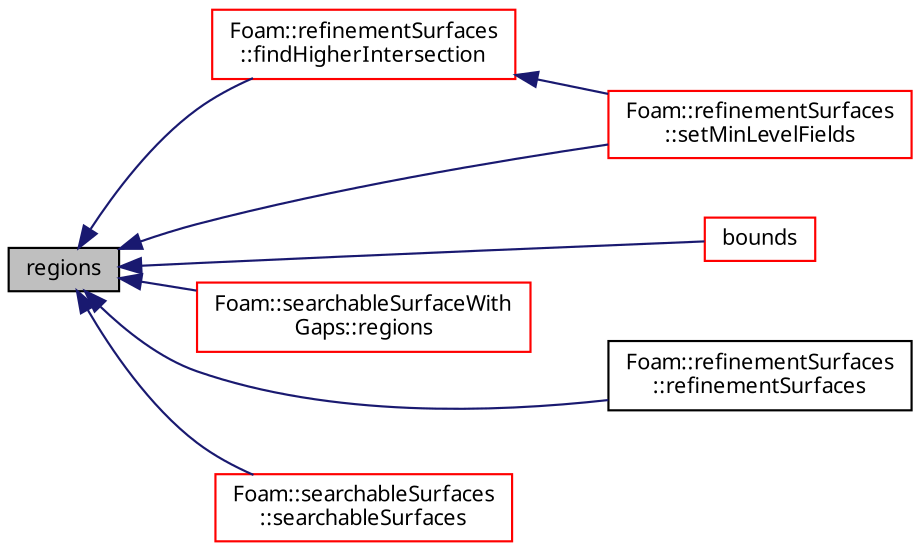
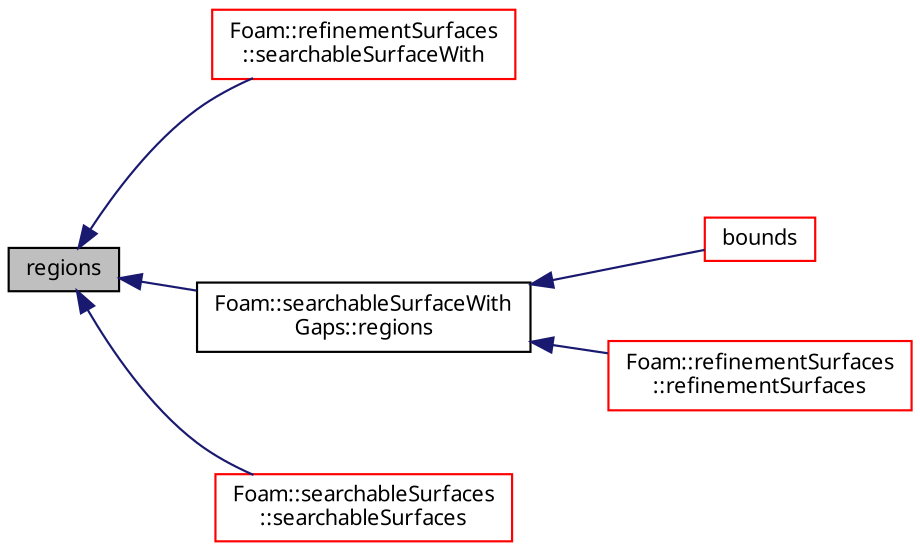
(364, 44) -> (364, 44)
(760, 125) -> none
(423, 253) -> (629, 265)
(364, 317) -> (364, 317)
(760, 376) -> (760, 376)
(343, 403) -> (580, 349)
